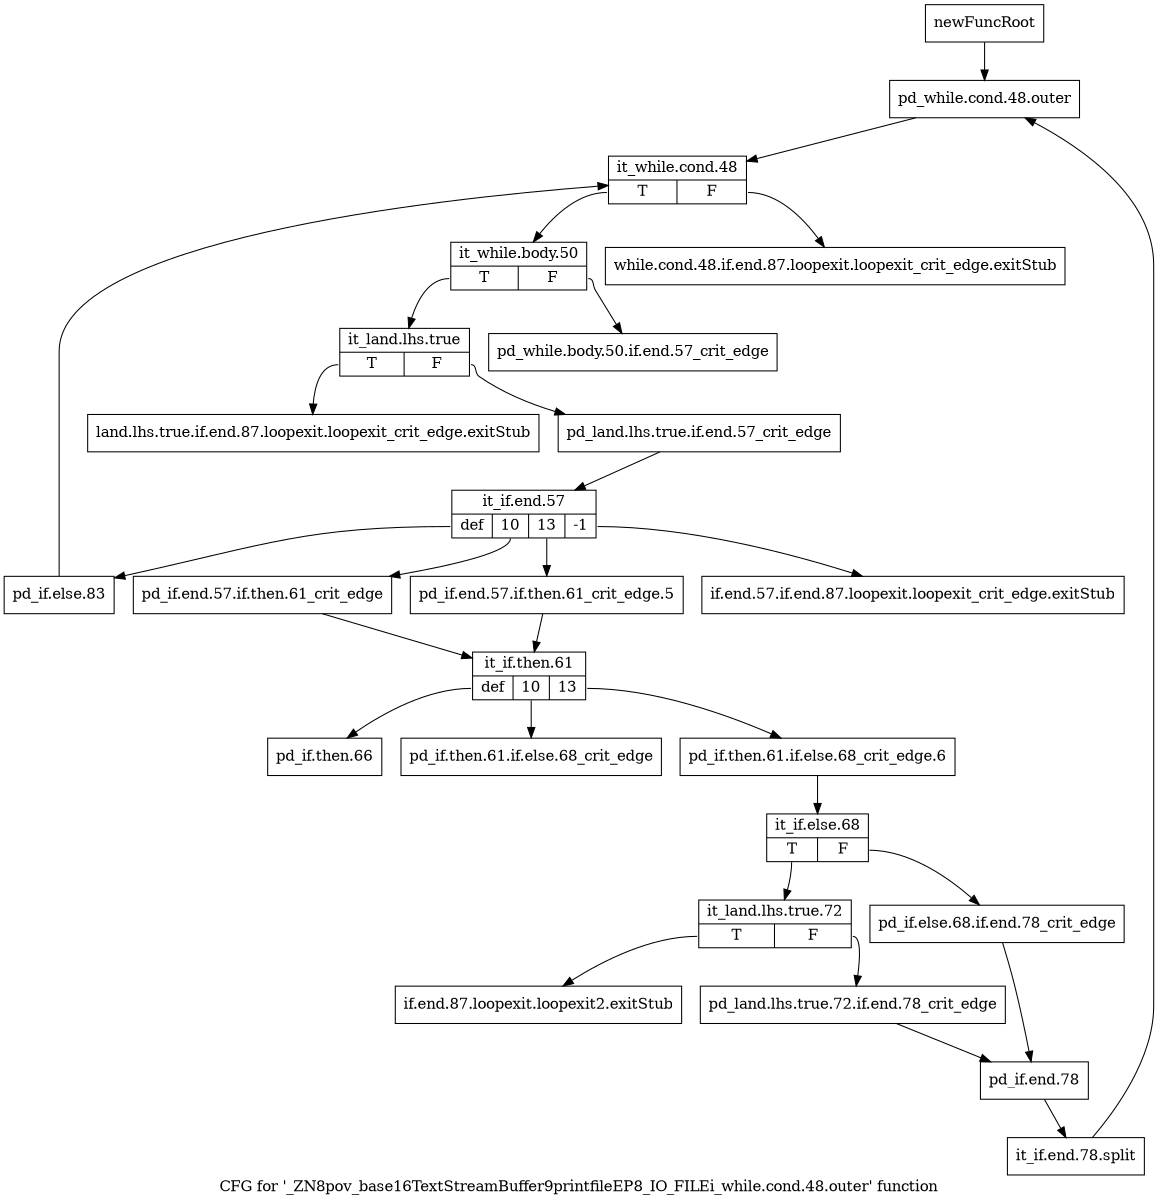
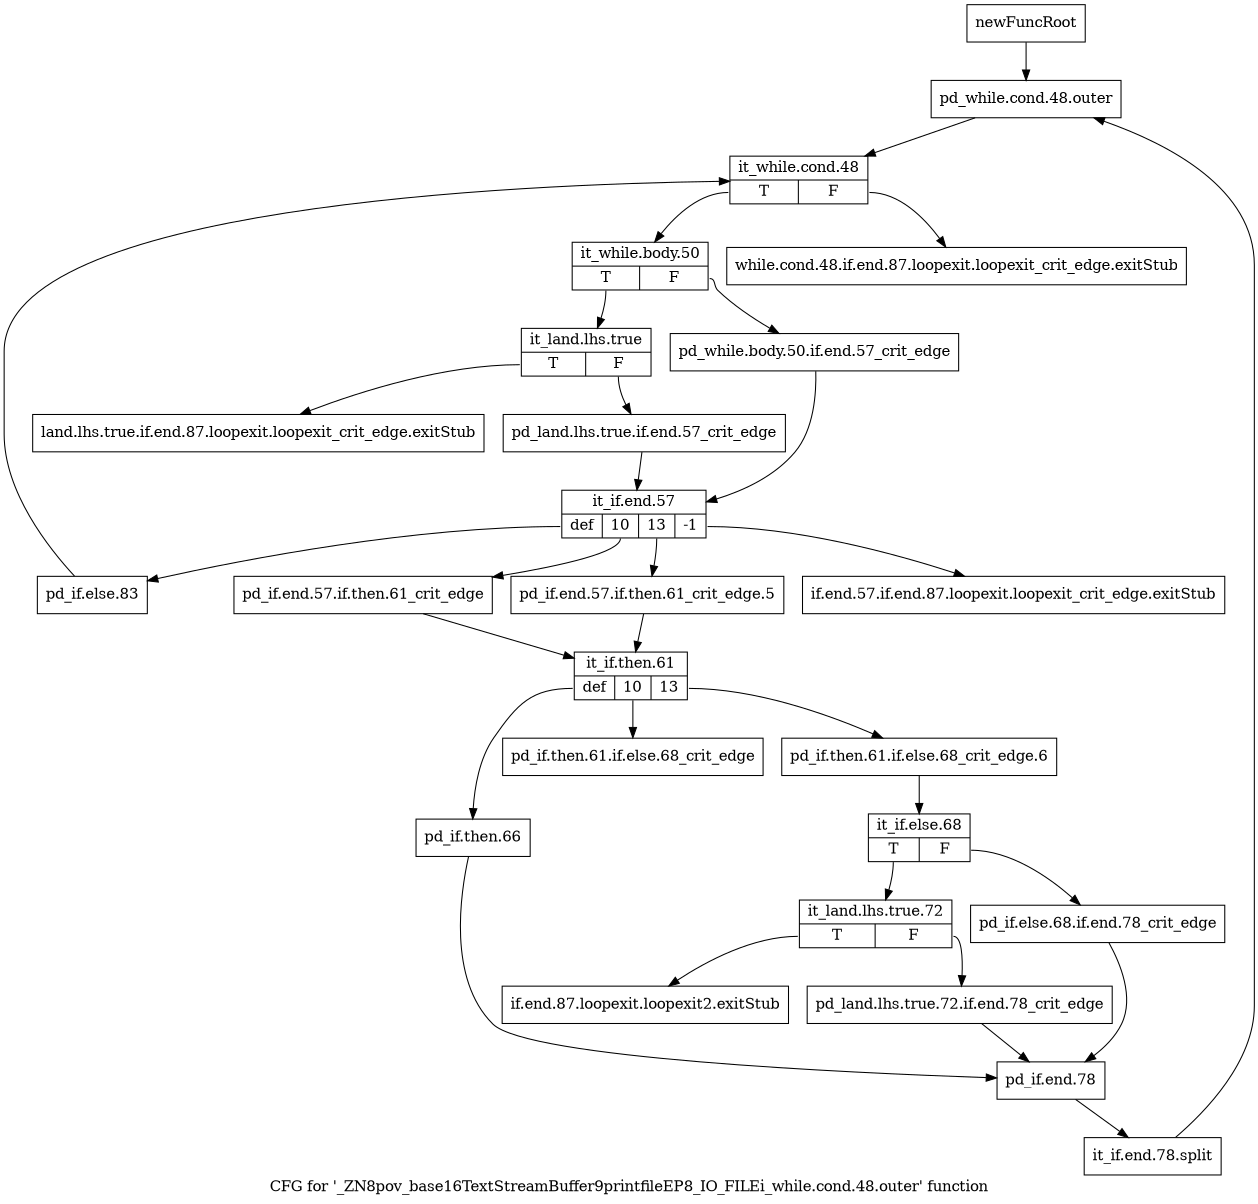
none -> (792, 455)
none -> (650, 1057)
